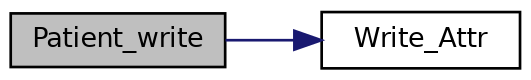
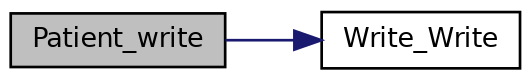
(421, 40) -> (421, 40)
